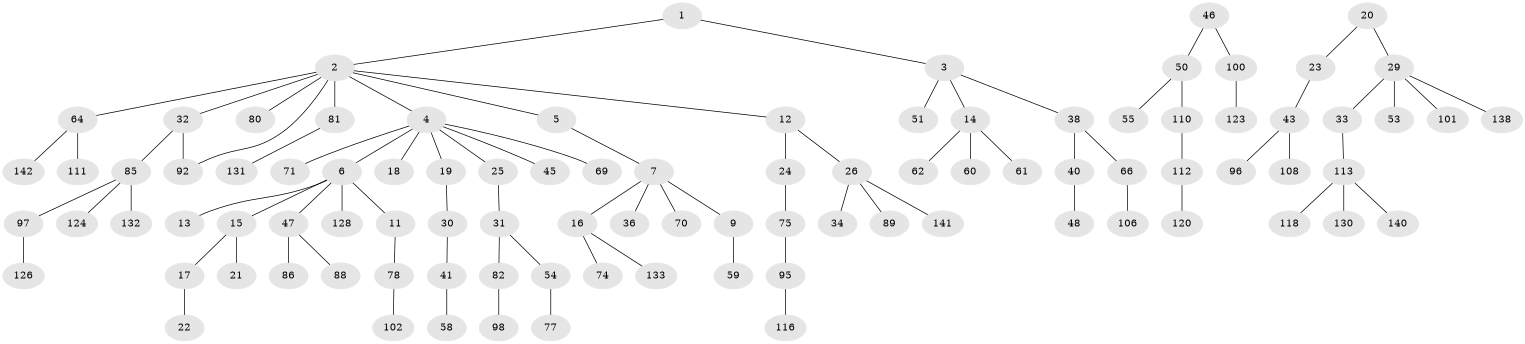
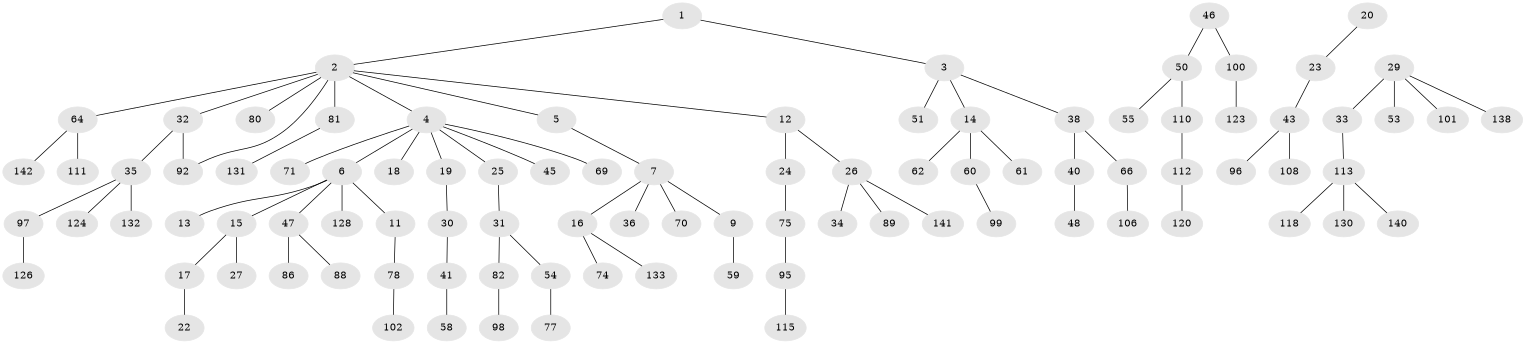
(1381, 42) -> none
(131, 172) -> (131, 172)
none -> (996, 224)
(237, 276) -> (237, 276)
(785, 328) -> (785, 328)
